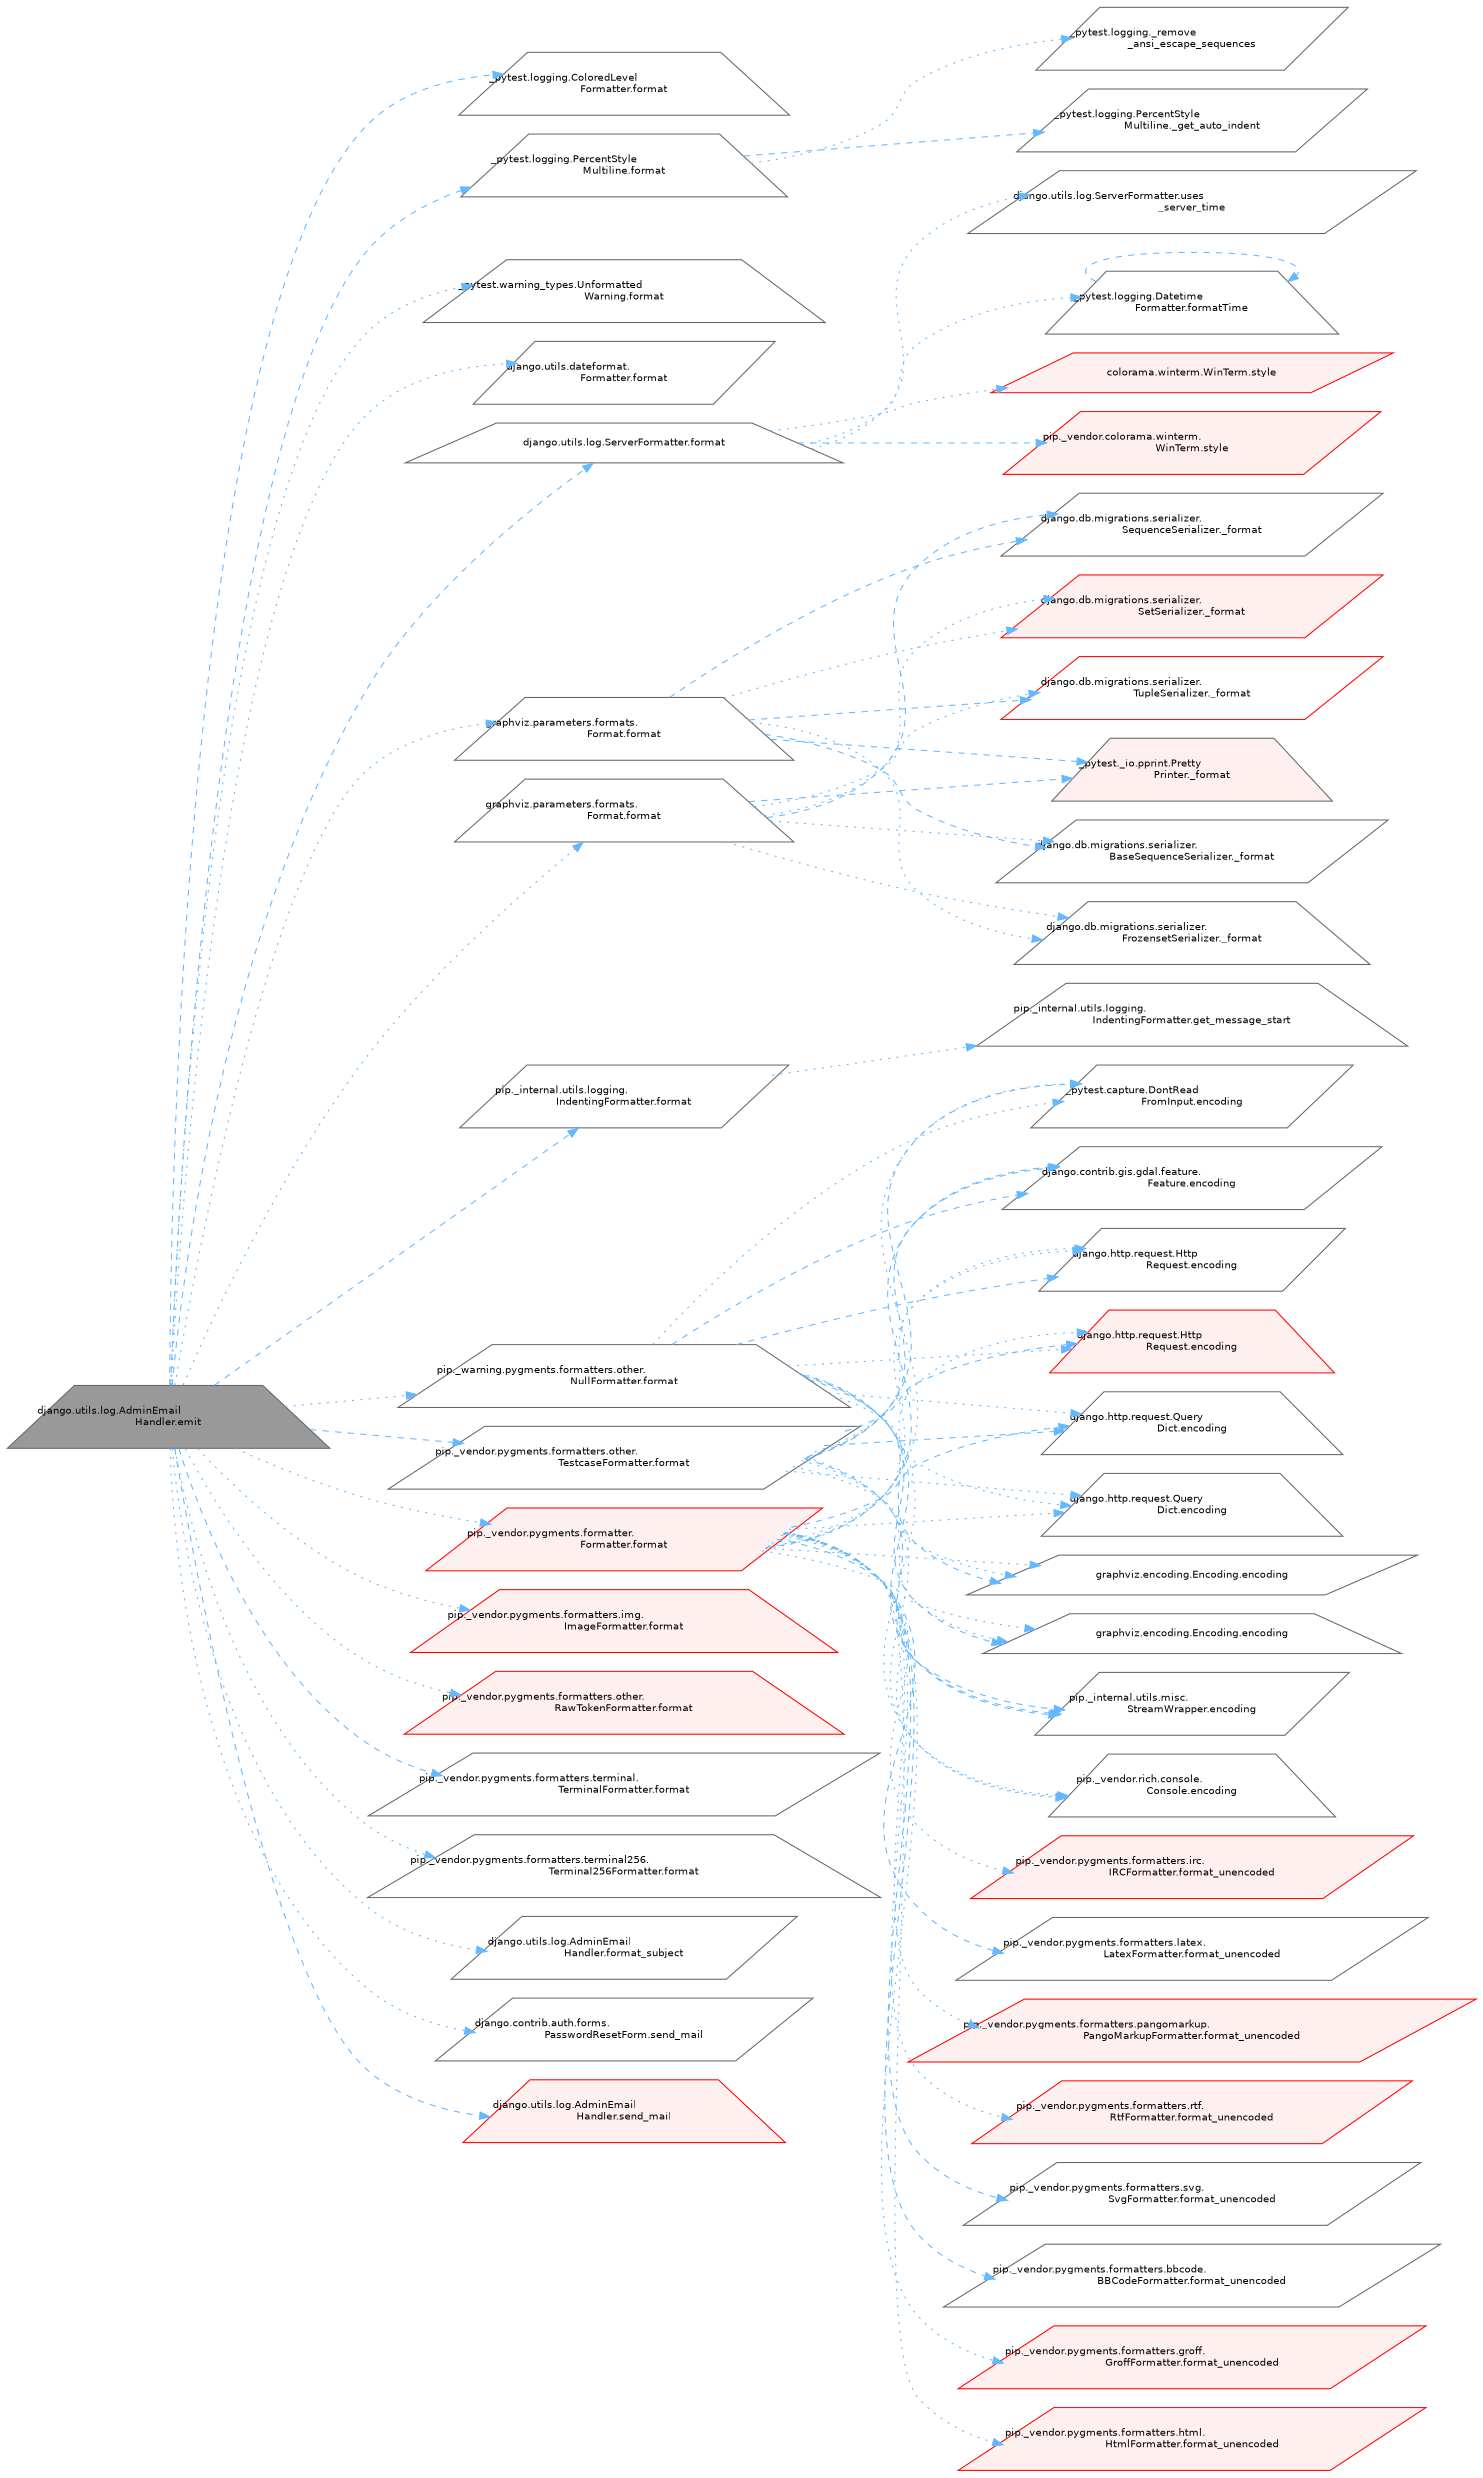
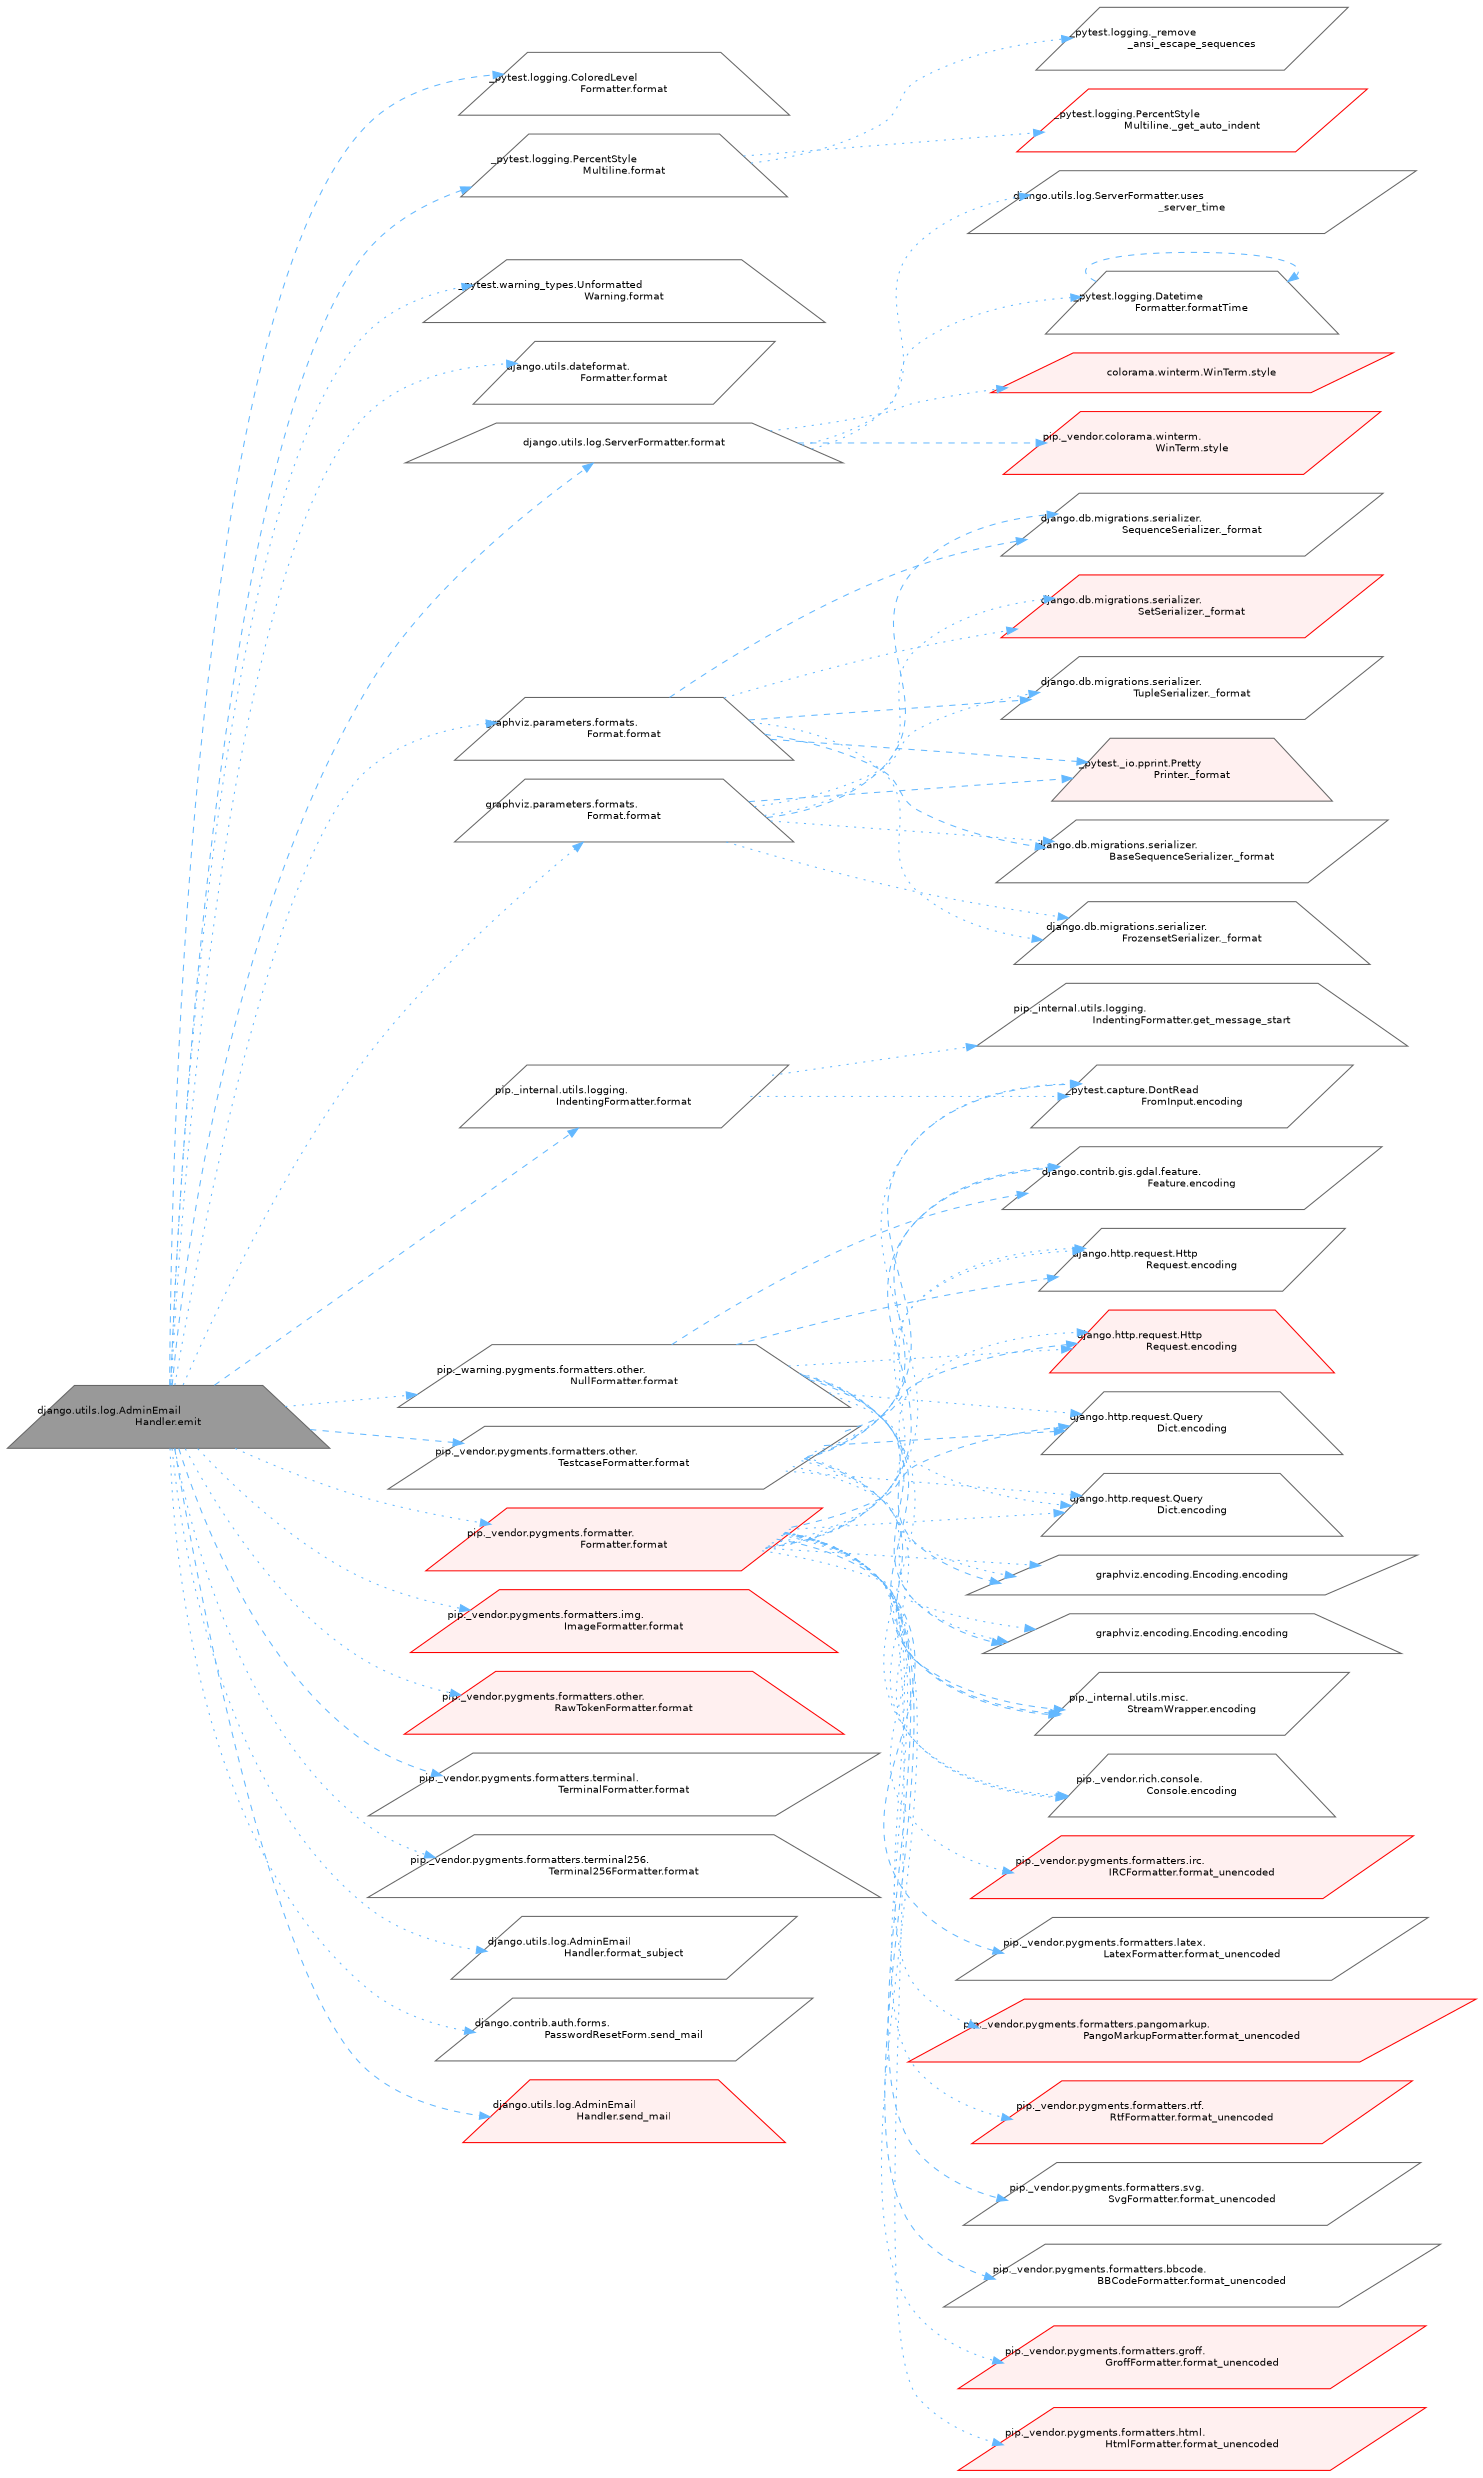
(1192, 120) -> (1192, 120)
(889, 144) -> (889, 144)
(1192, 688) -> (1192, 688)
(832, 1187) -> (904, 1096)
